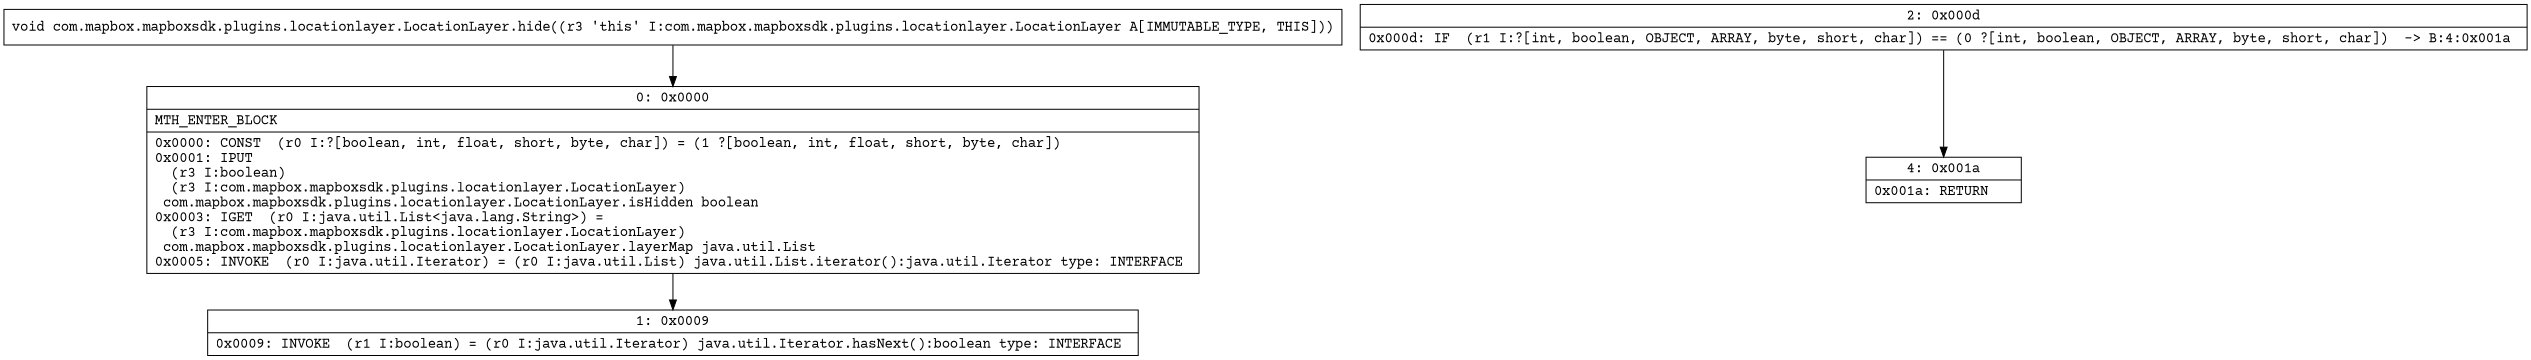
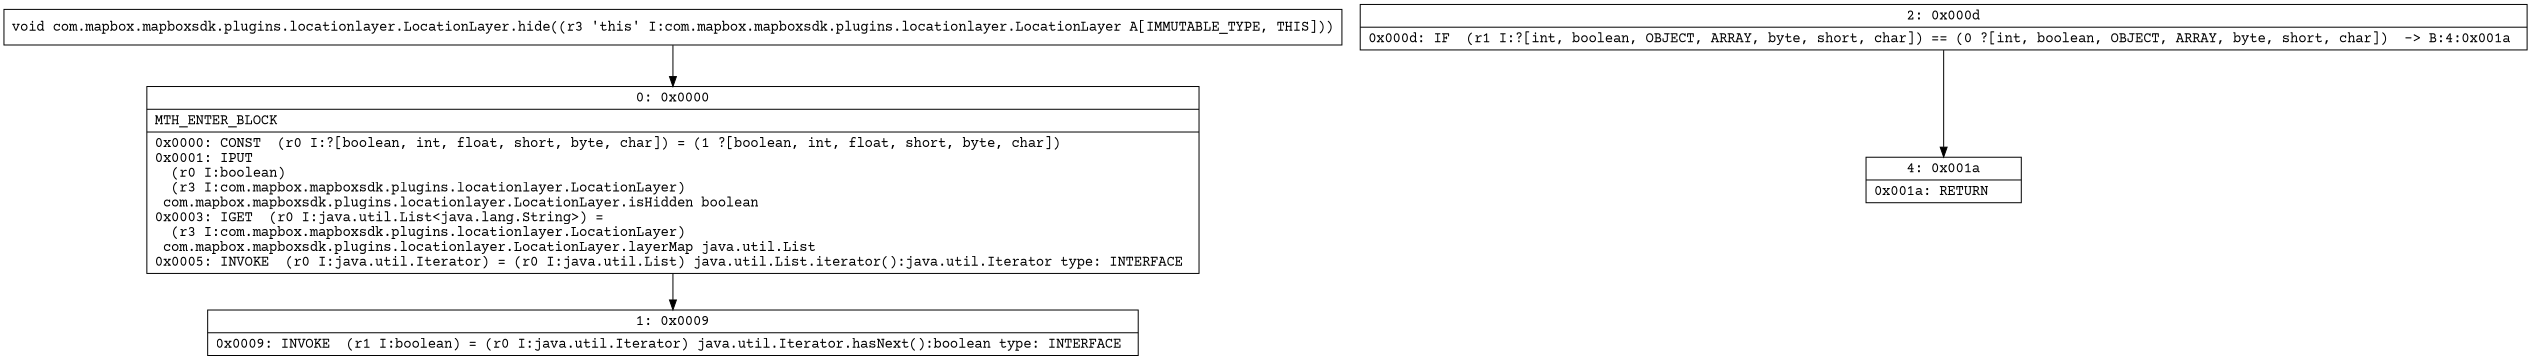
(221, 173) -> (221, 173)
